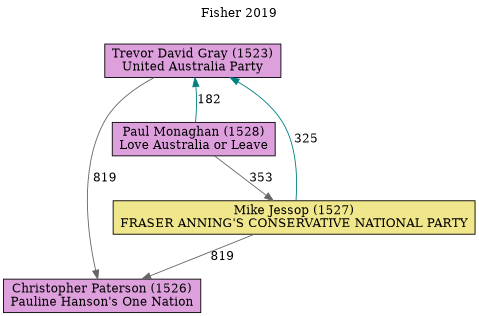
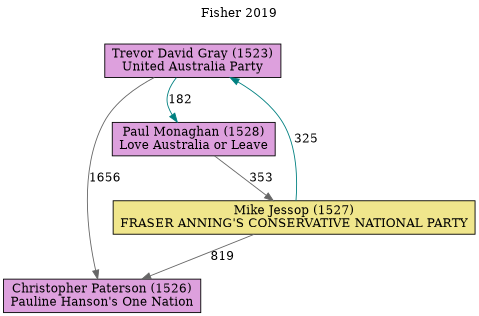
(197, 104) -> (167, 96)
(105, 178) -> (105, 178)
